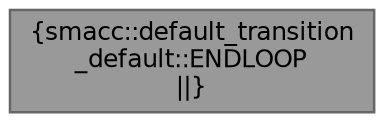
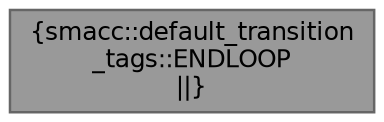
(192, 61) -> (192, 61)
